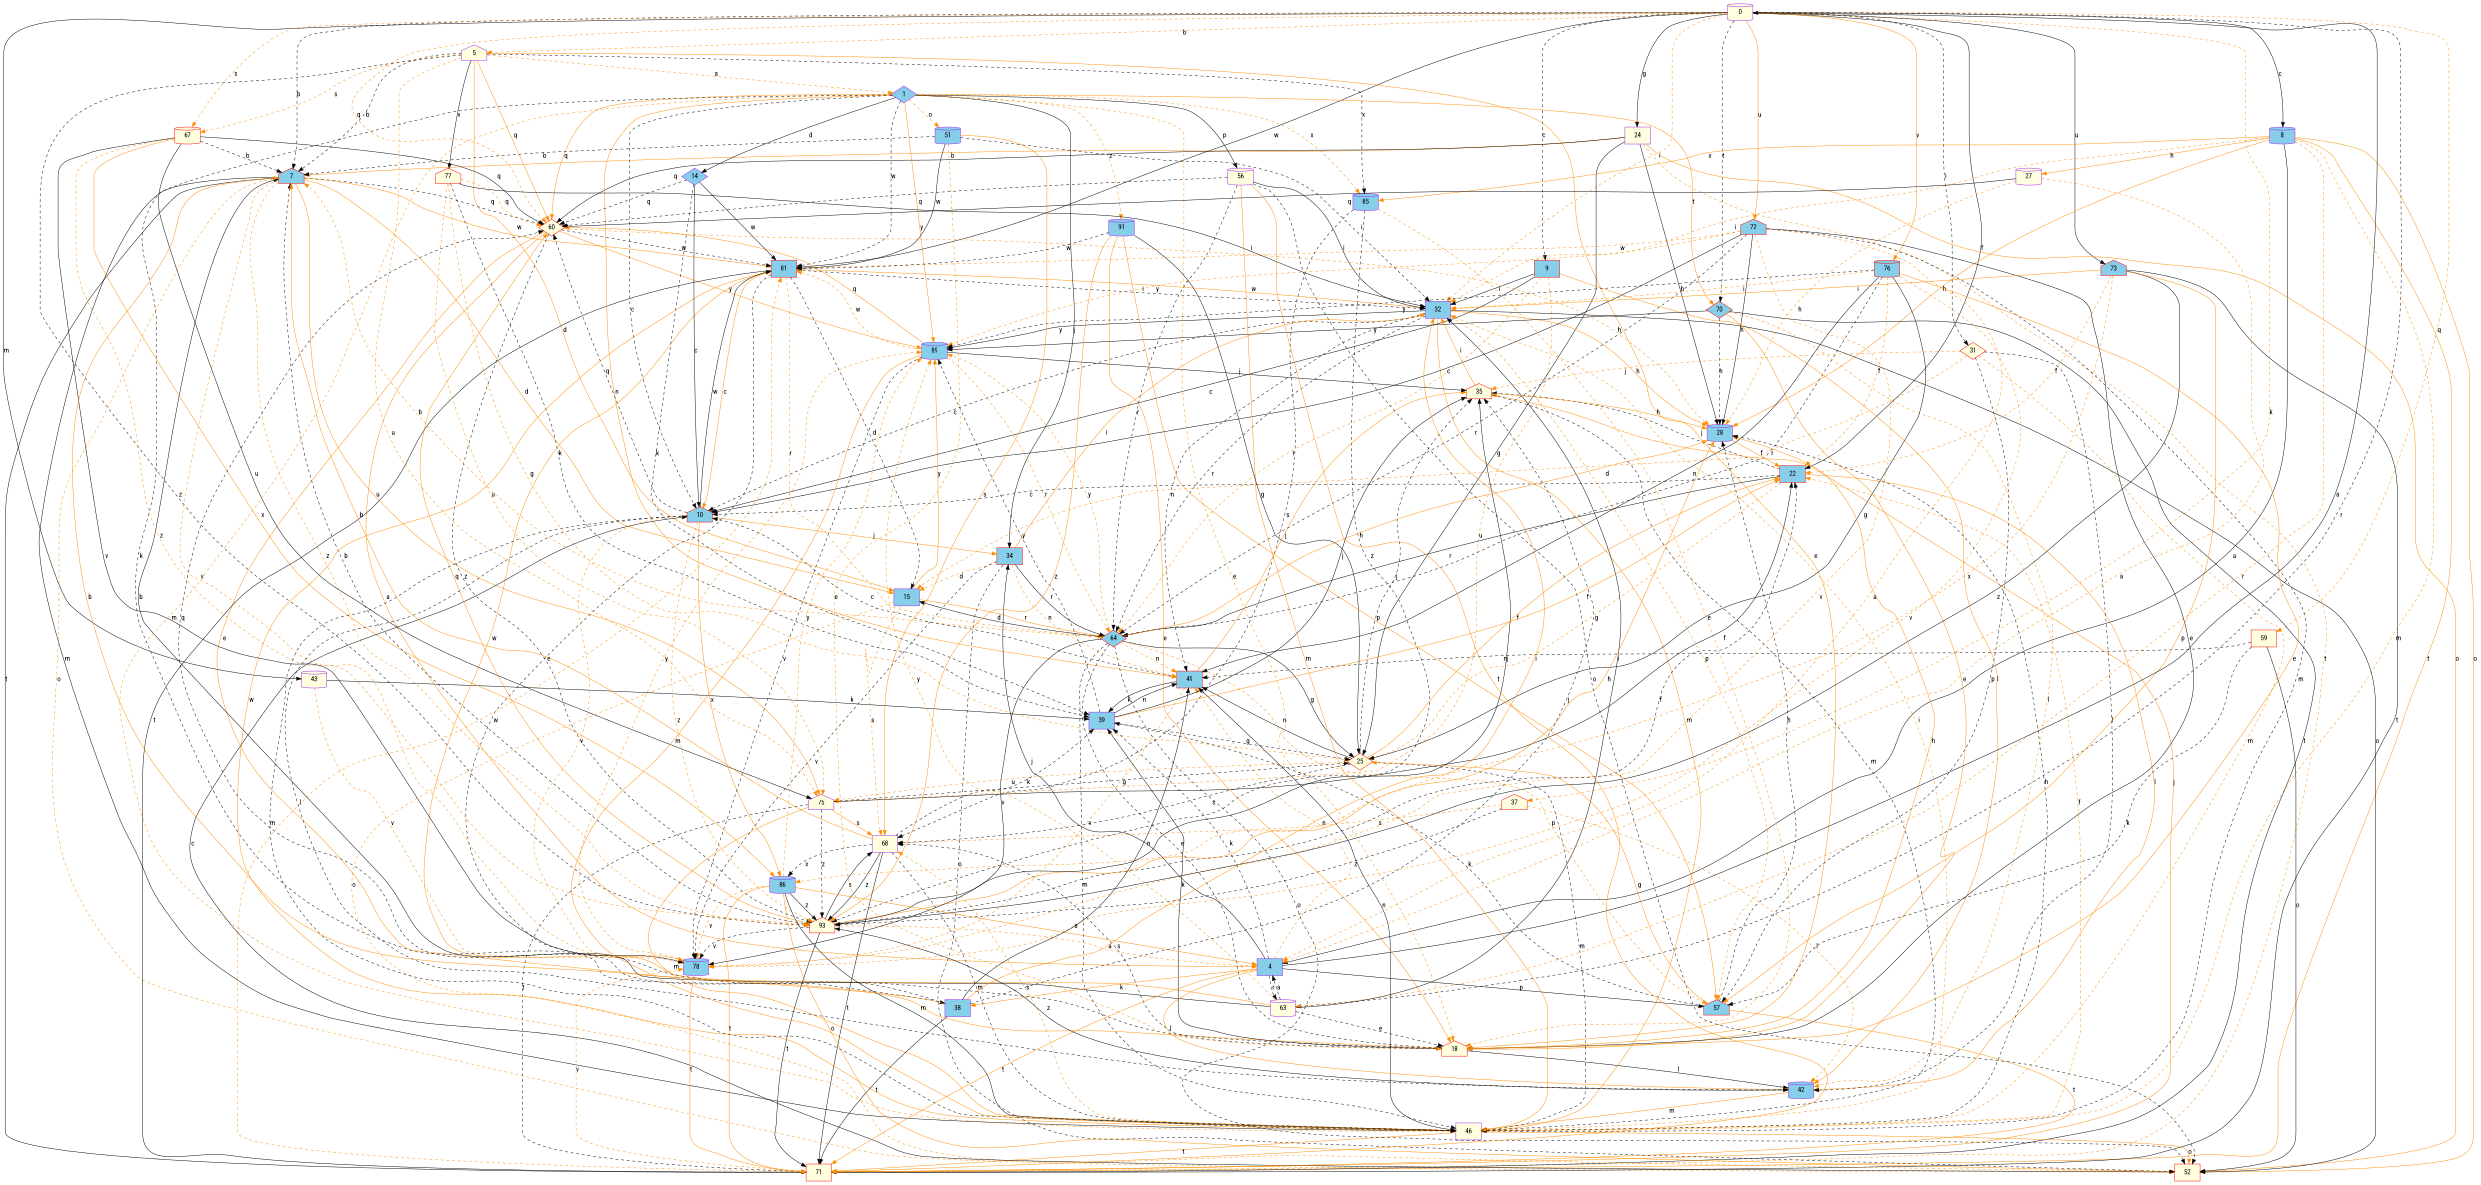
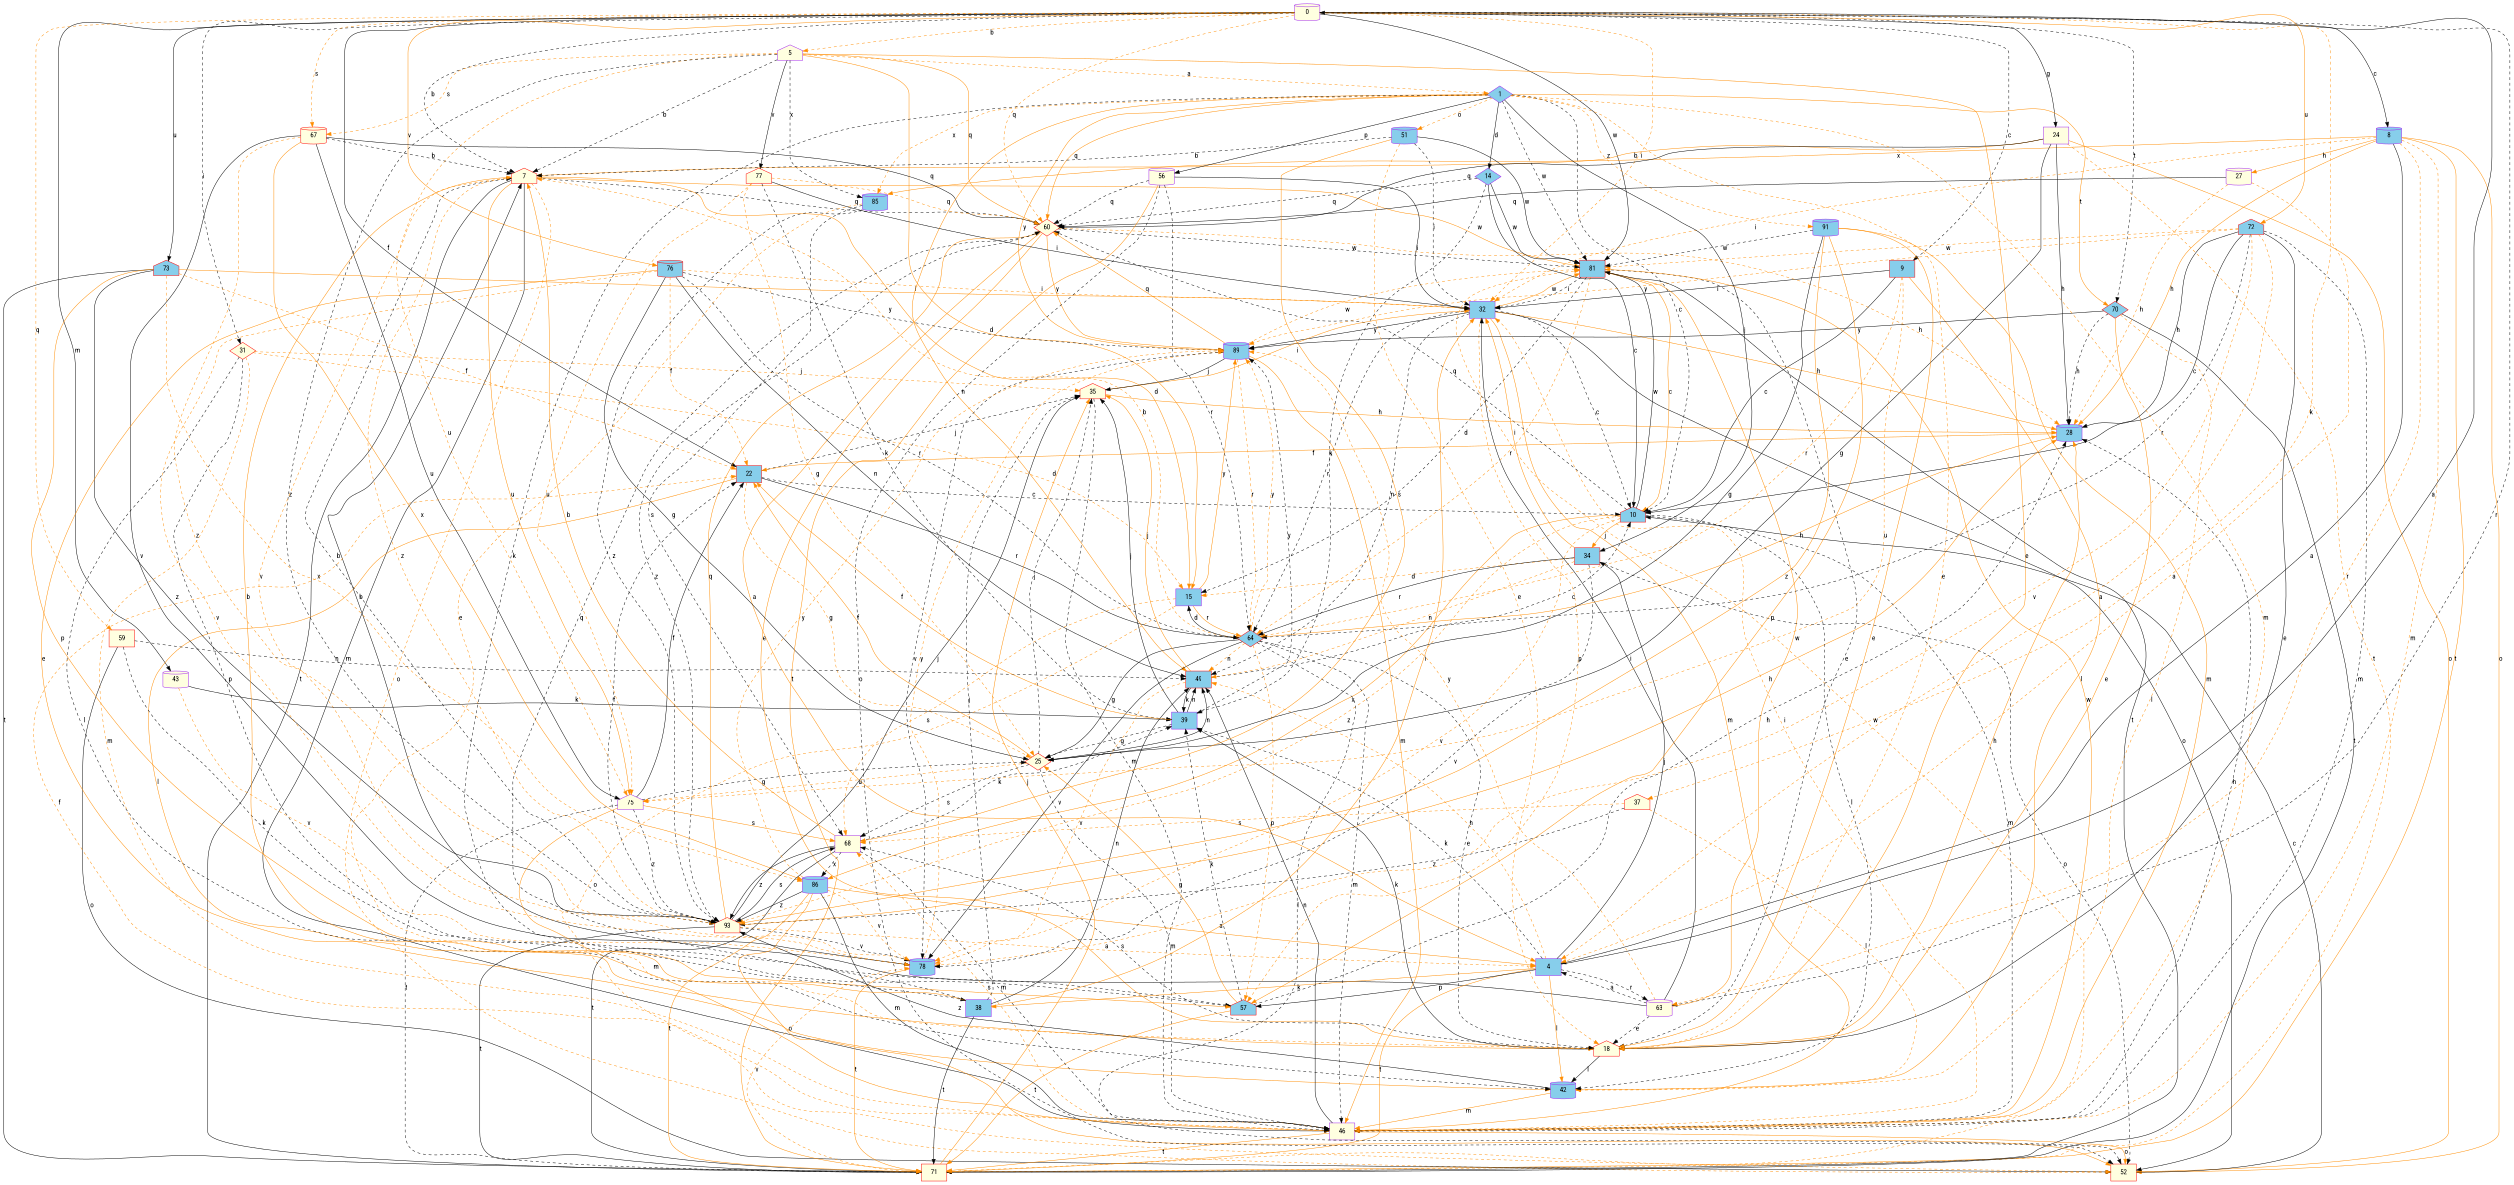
(291, 177) -> (524, 177)
(1322, 714) -> (2126, 925)
(1299, 905) -> (1298, 905)
